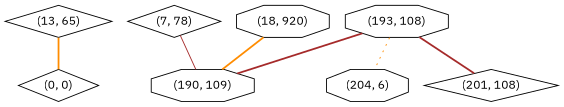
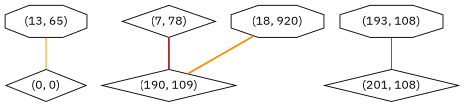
(59, 21) -> (46, 21)
(188, 52) -> (169, 54)
(300, 53) -> none
(59, 54) -> (46, 54)
(447, 55) -> (391, 54)
(203, 85) -> (169, 85)
(367, 85) -> none
